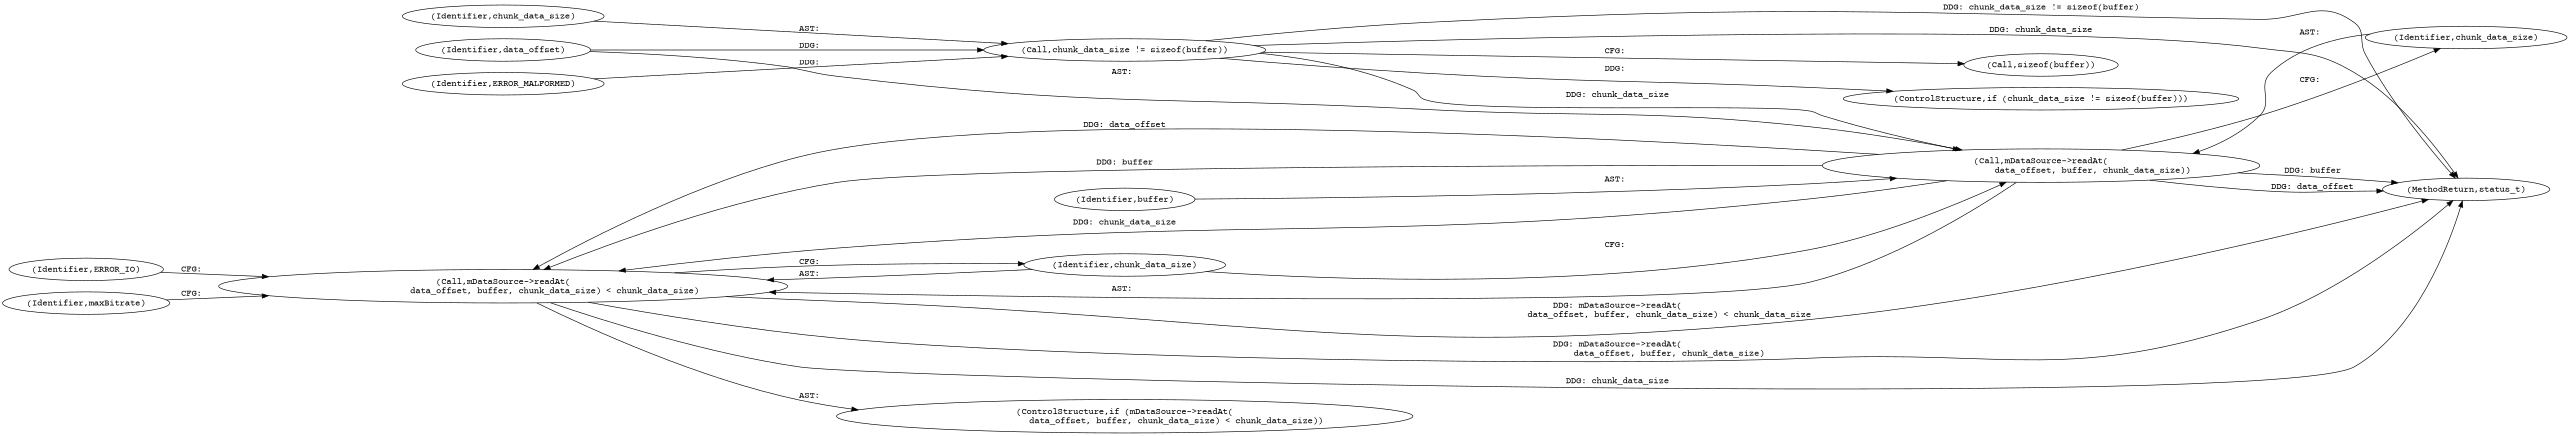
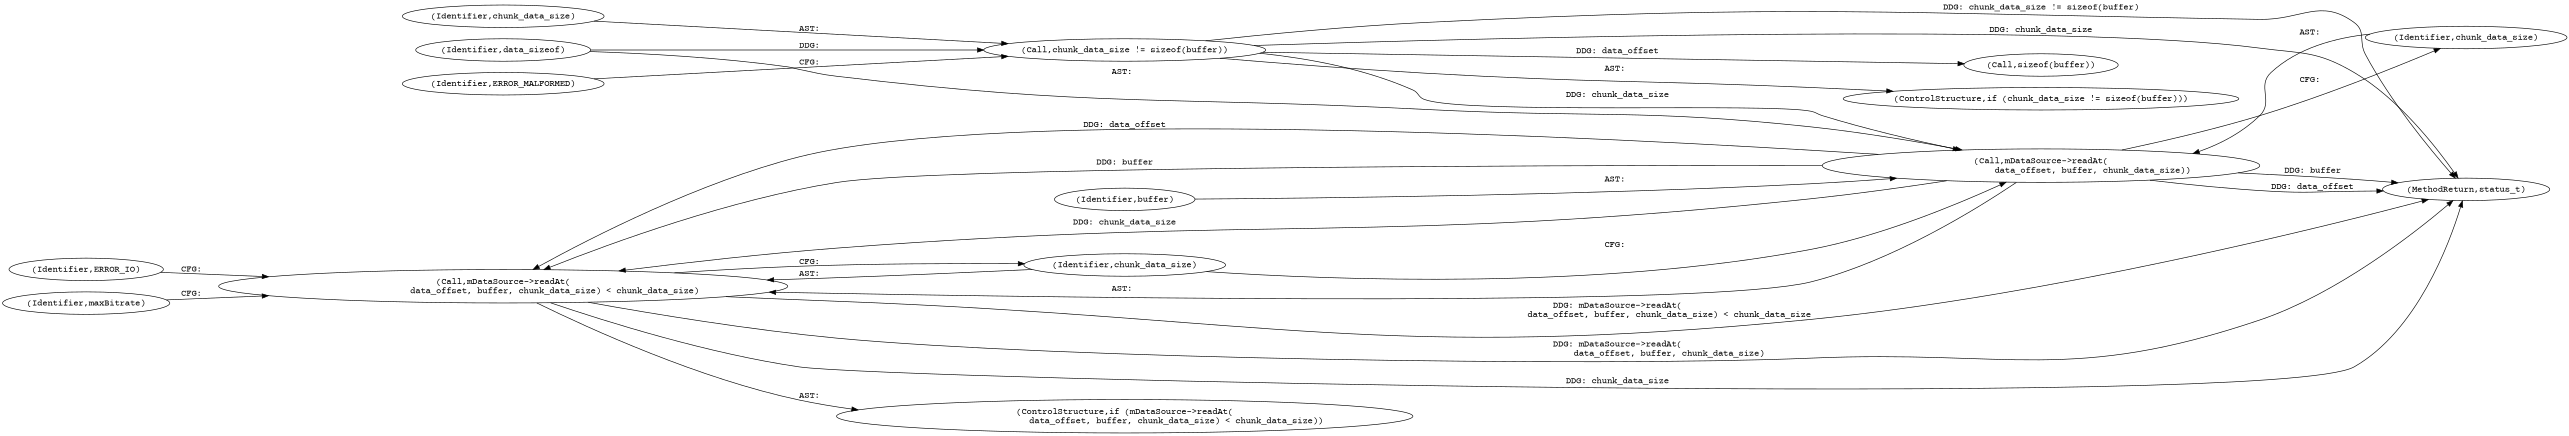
(503, 50) -> (503, 50)
(1618, 51) -> (1618, 51)
(812, 62) -> (812, 62)
(1618, 68) -> (1618, 68)
